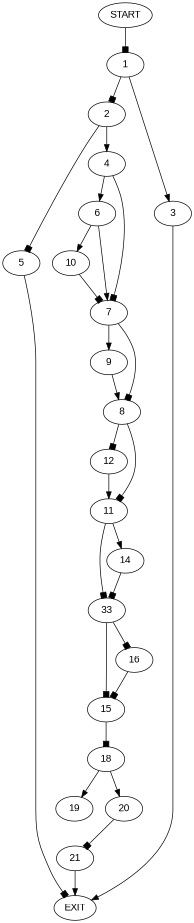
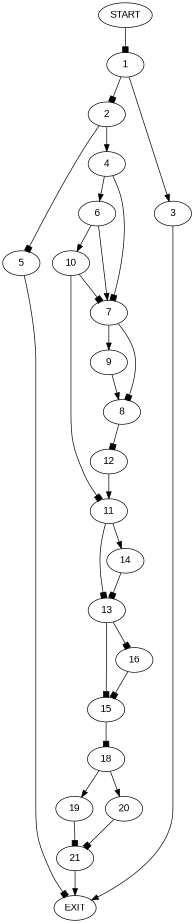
(136, 460) -> (71, 388)
(107, 610) -> (107, 610)
none -> (75, 830)
